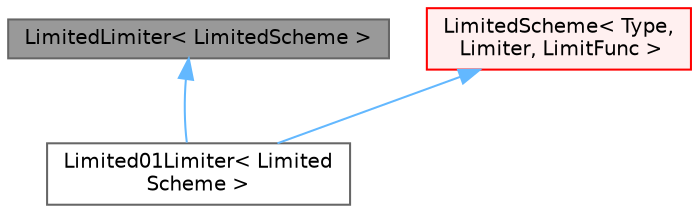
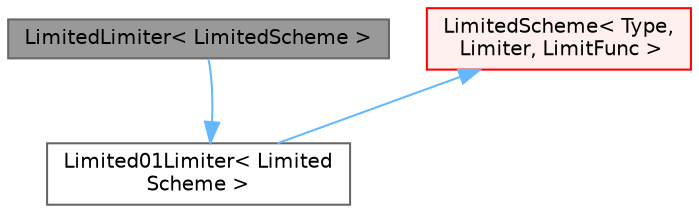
(185, 111) -> (212, 90)
